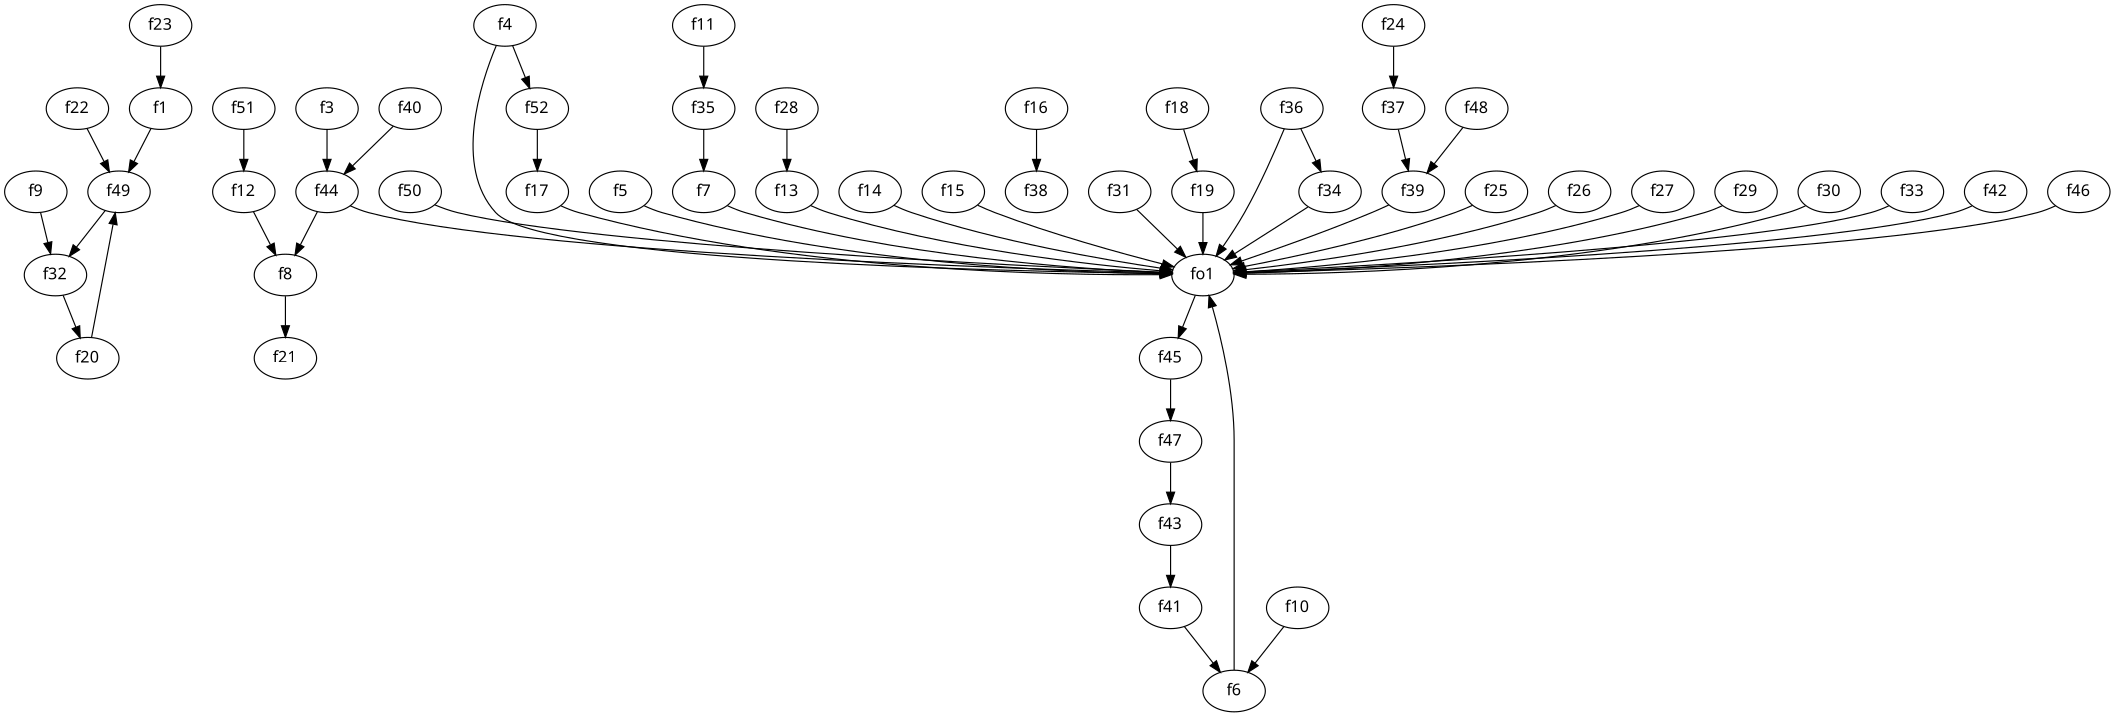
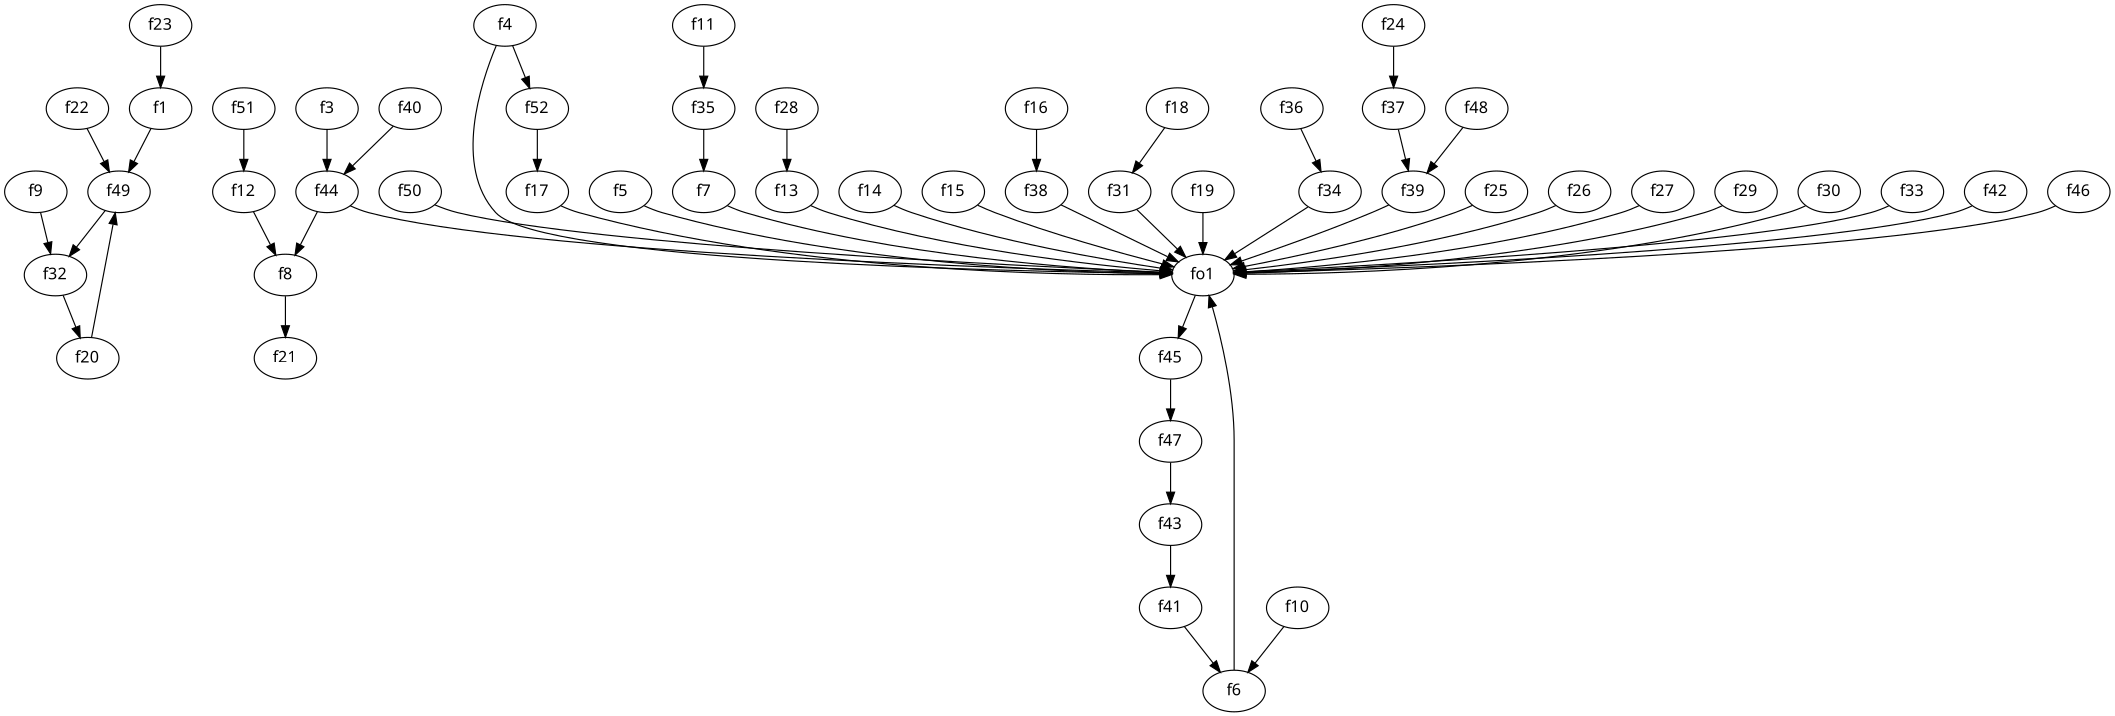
(1188, 145) -> (1152, 145)
(1257, 189) -> (1114, 231)
